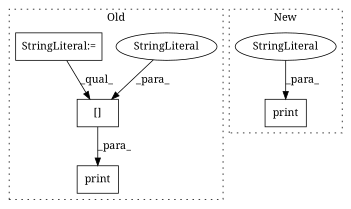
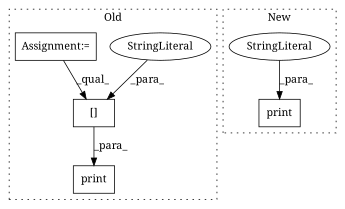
(59, 47) -> (56, 47)
